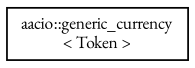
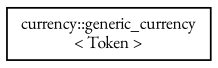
(98, 34) -> (109, 34)
